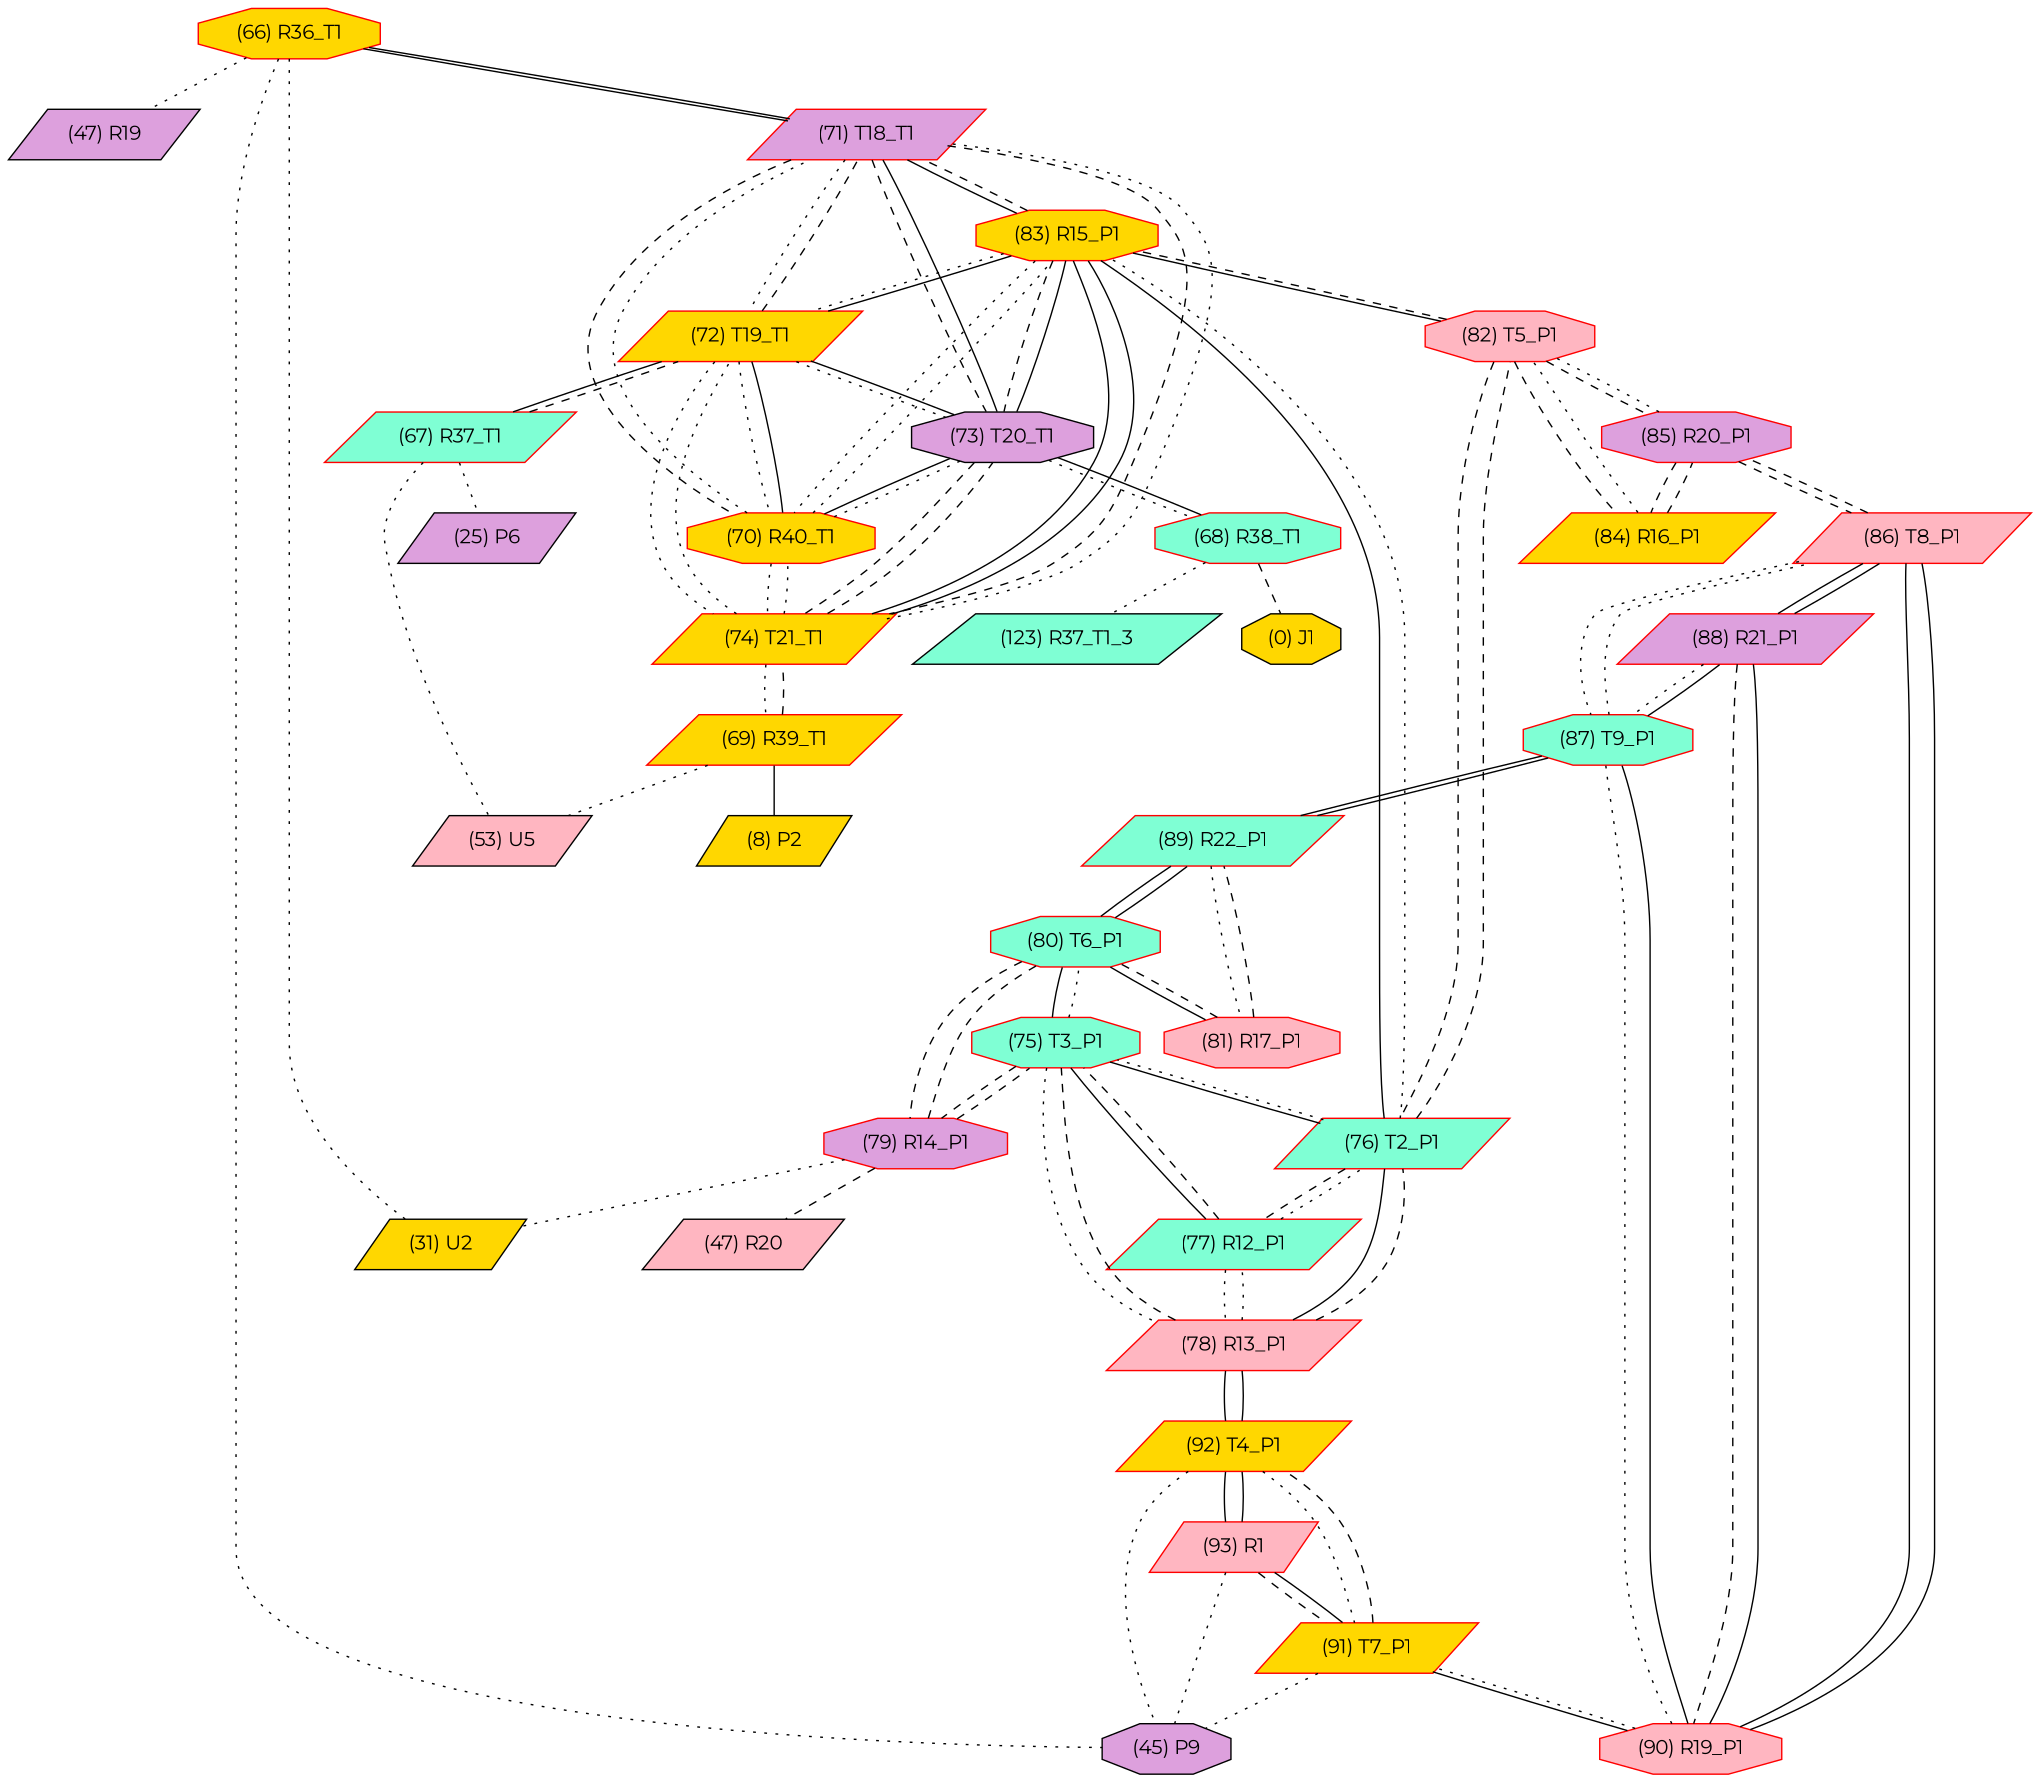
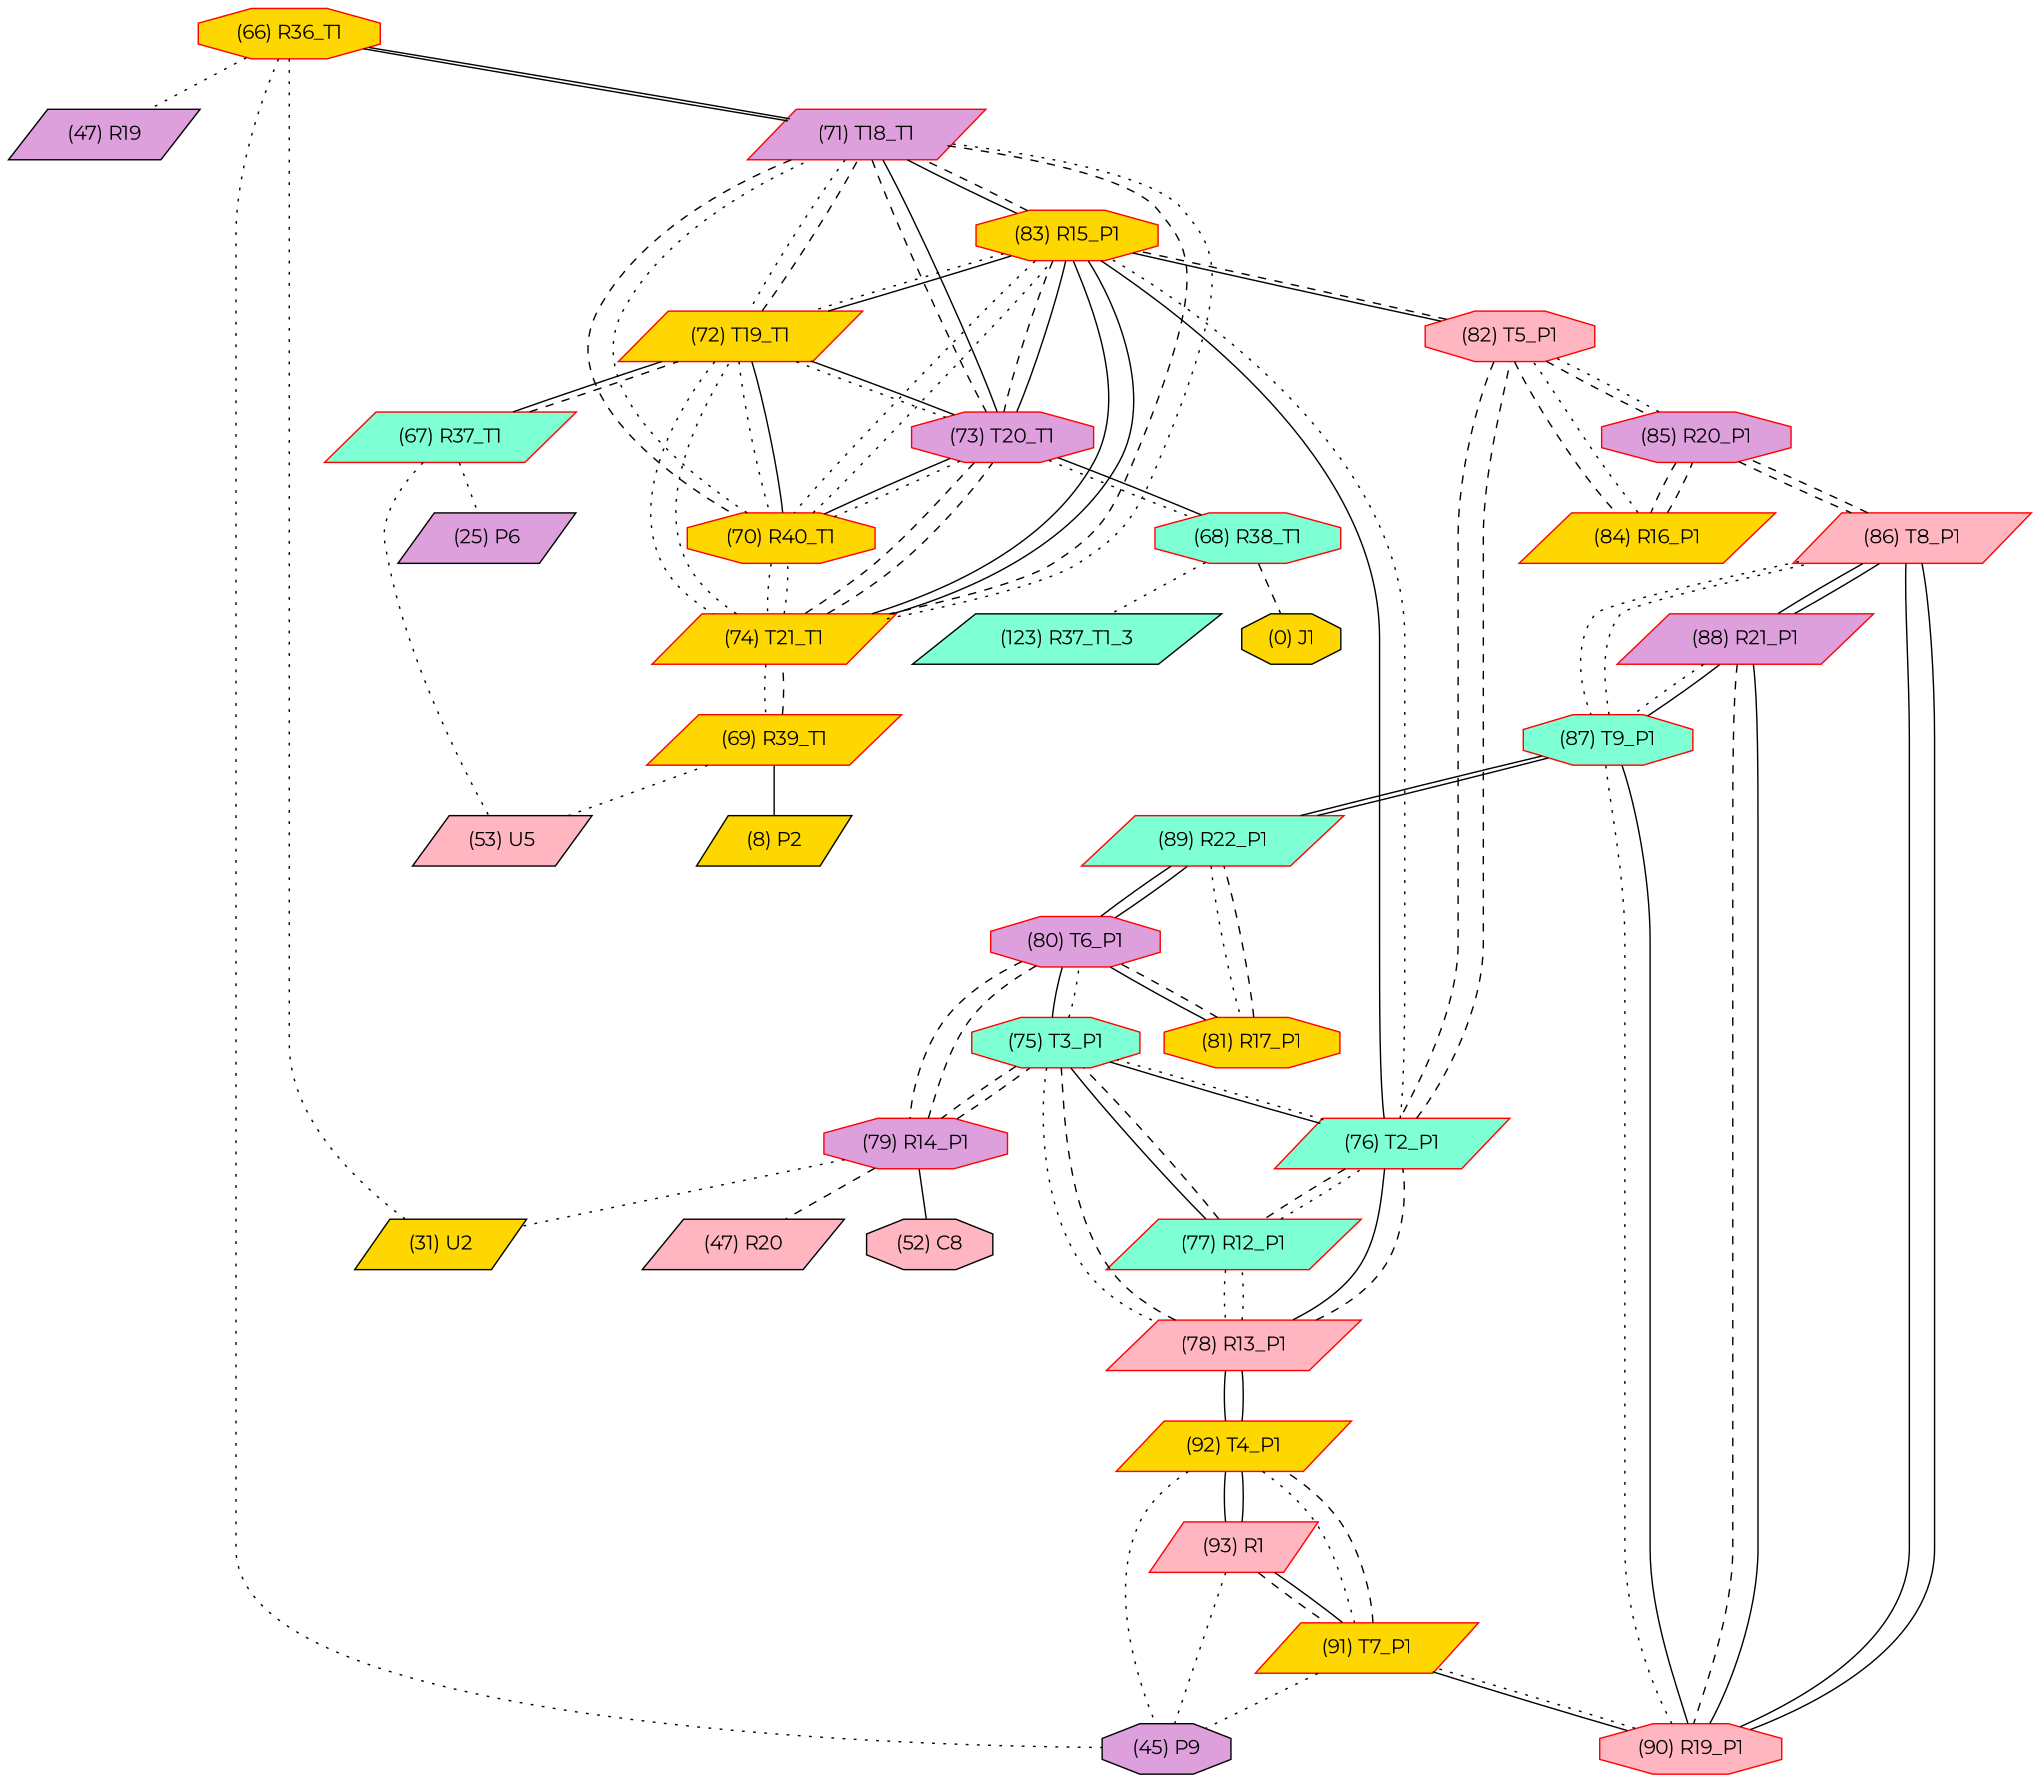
(1003, 437) -> (1003, 437)
(1075, 942) -> (1075, 942)
(1252, 1043) -> (1252, 1043)
none -> (930, 1244)
